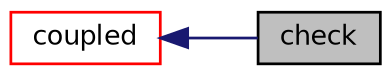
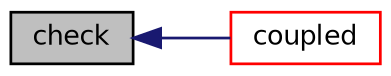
(223, 38) -> (196, 38)
